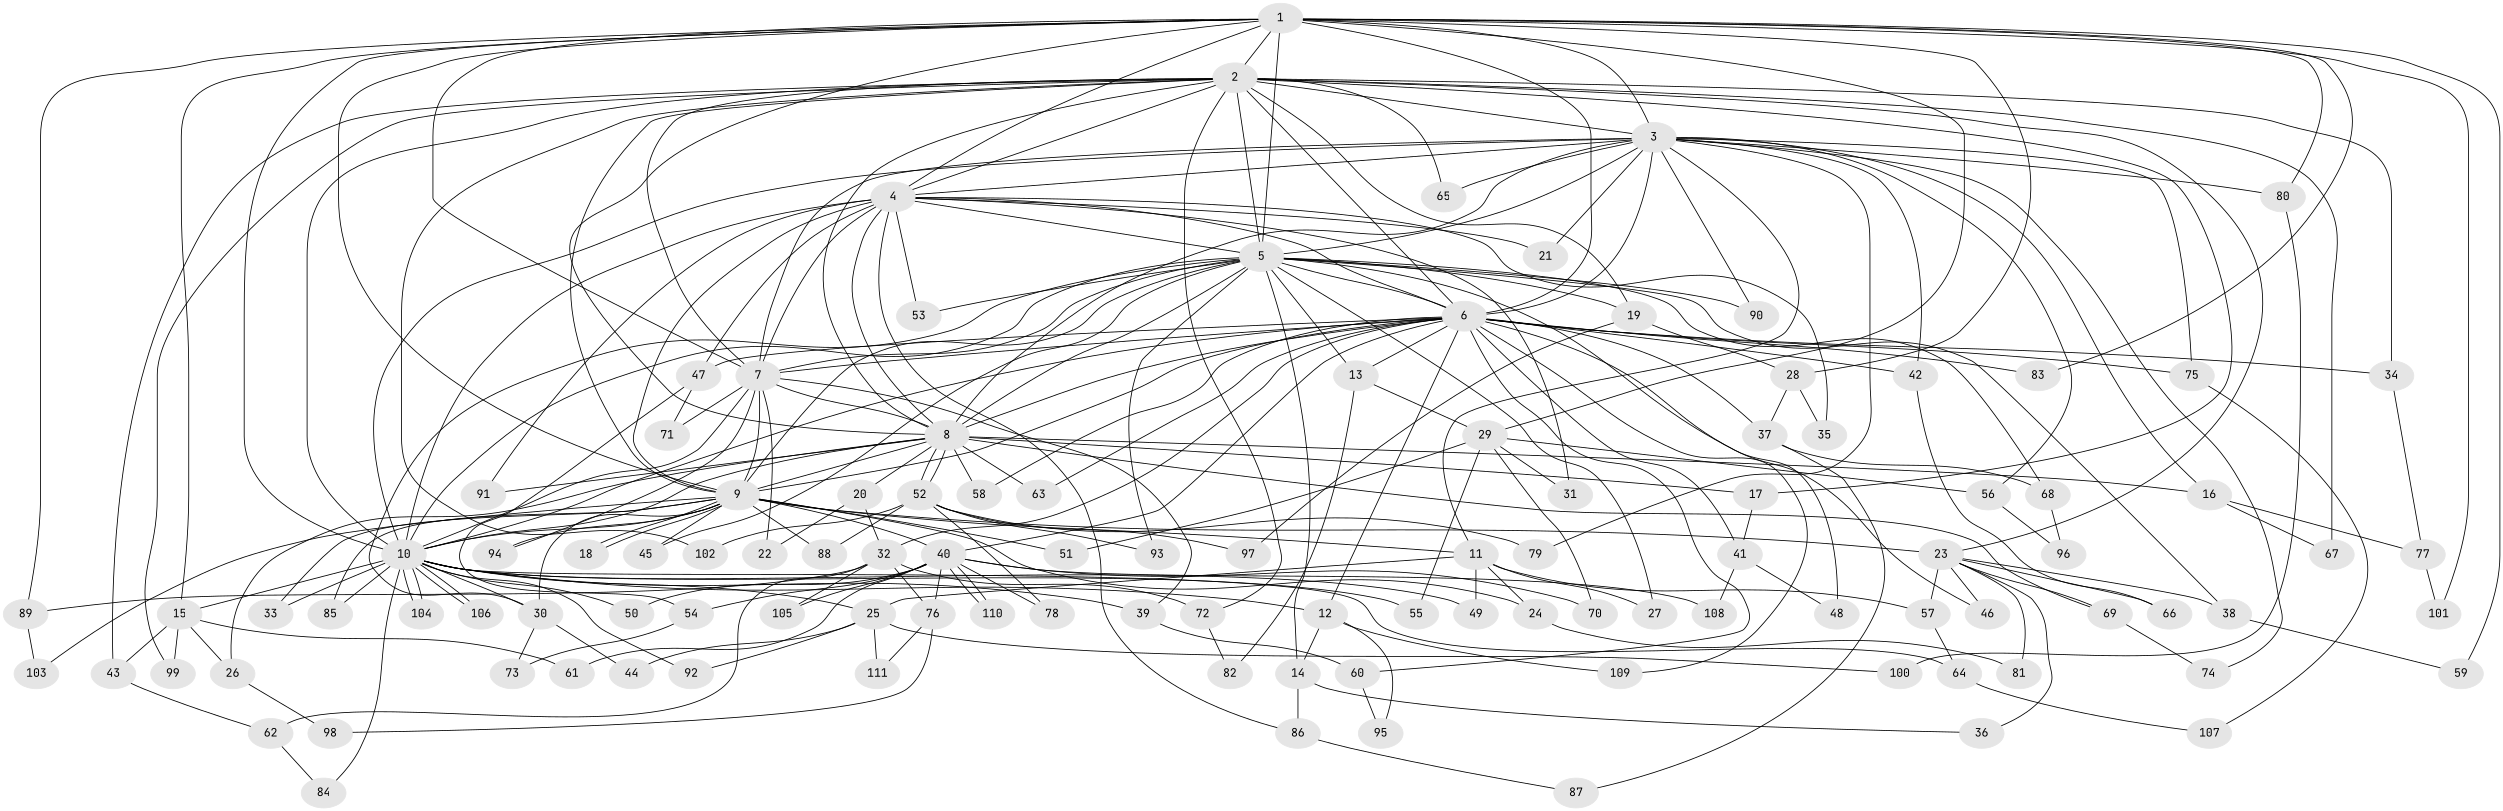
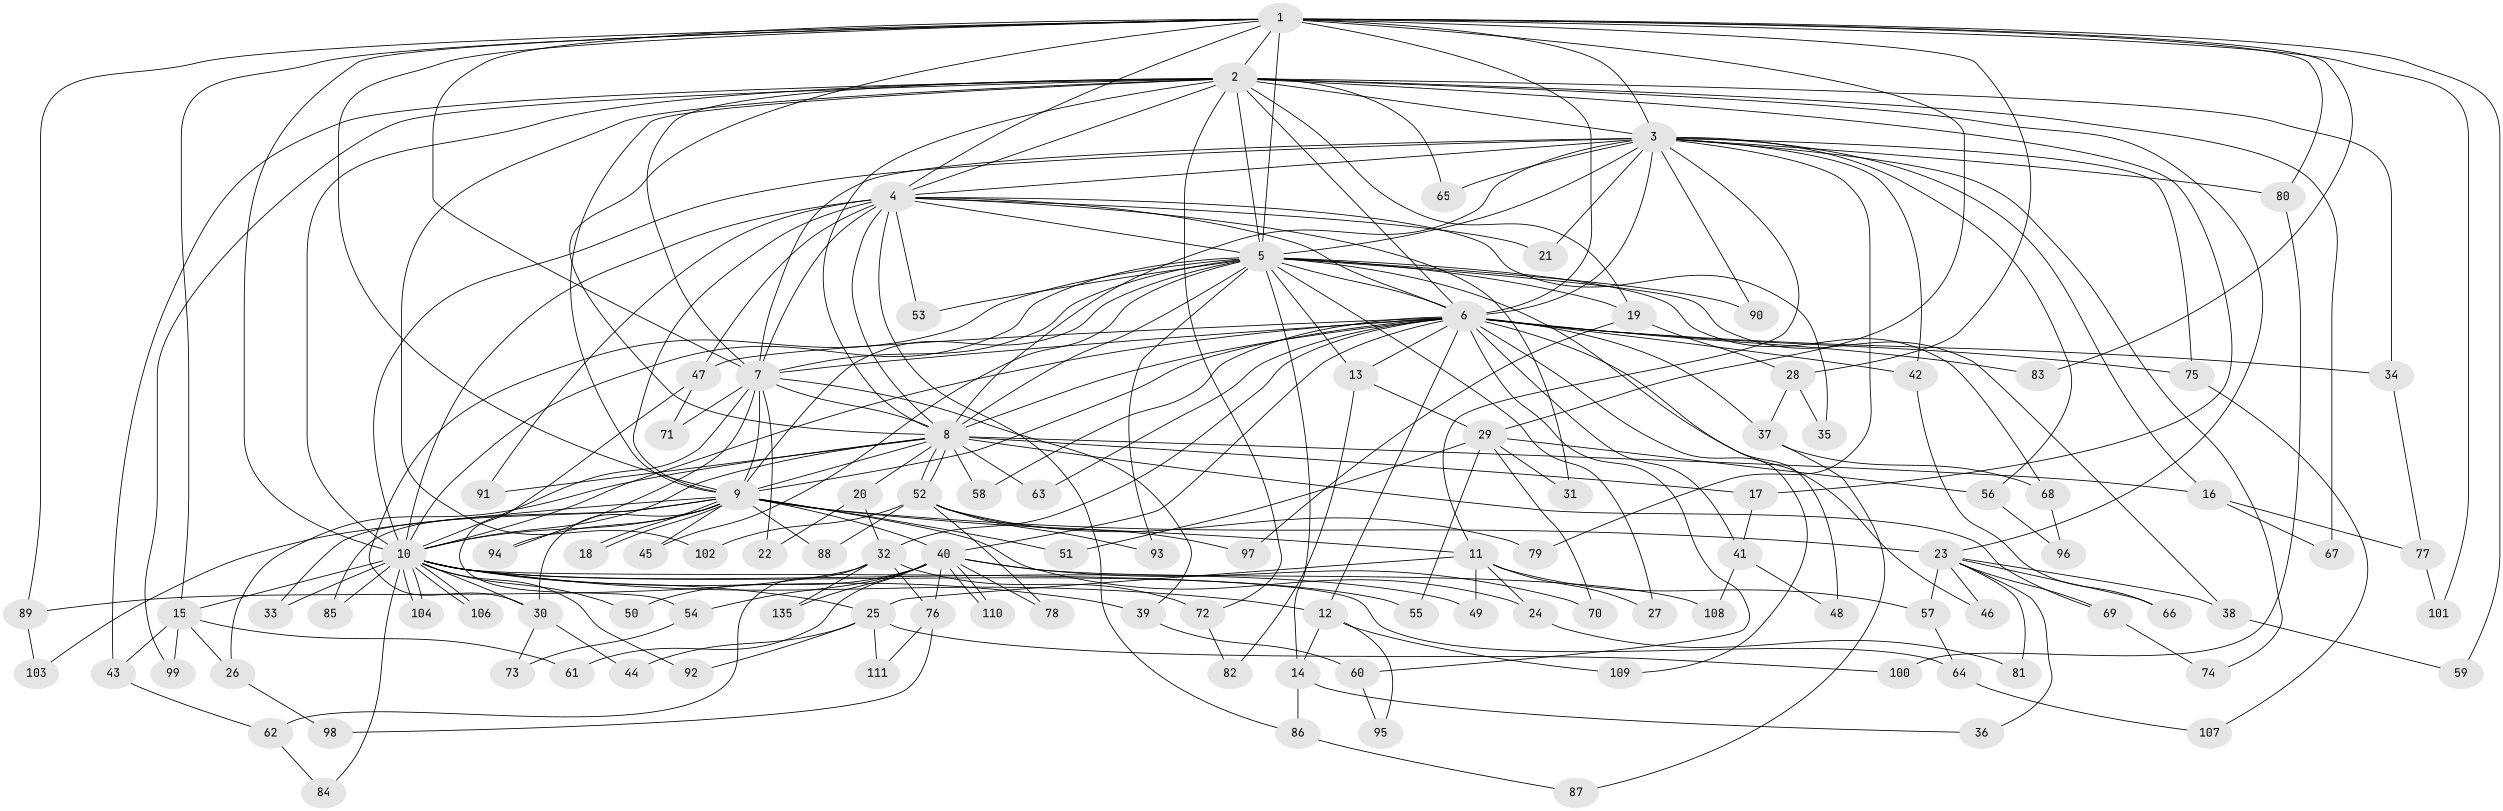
(782, 614) -> (782, 614)
